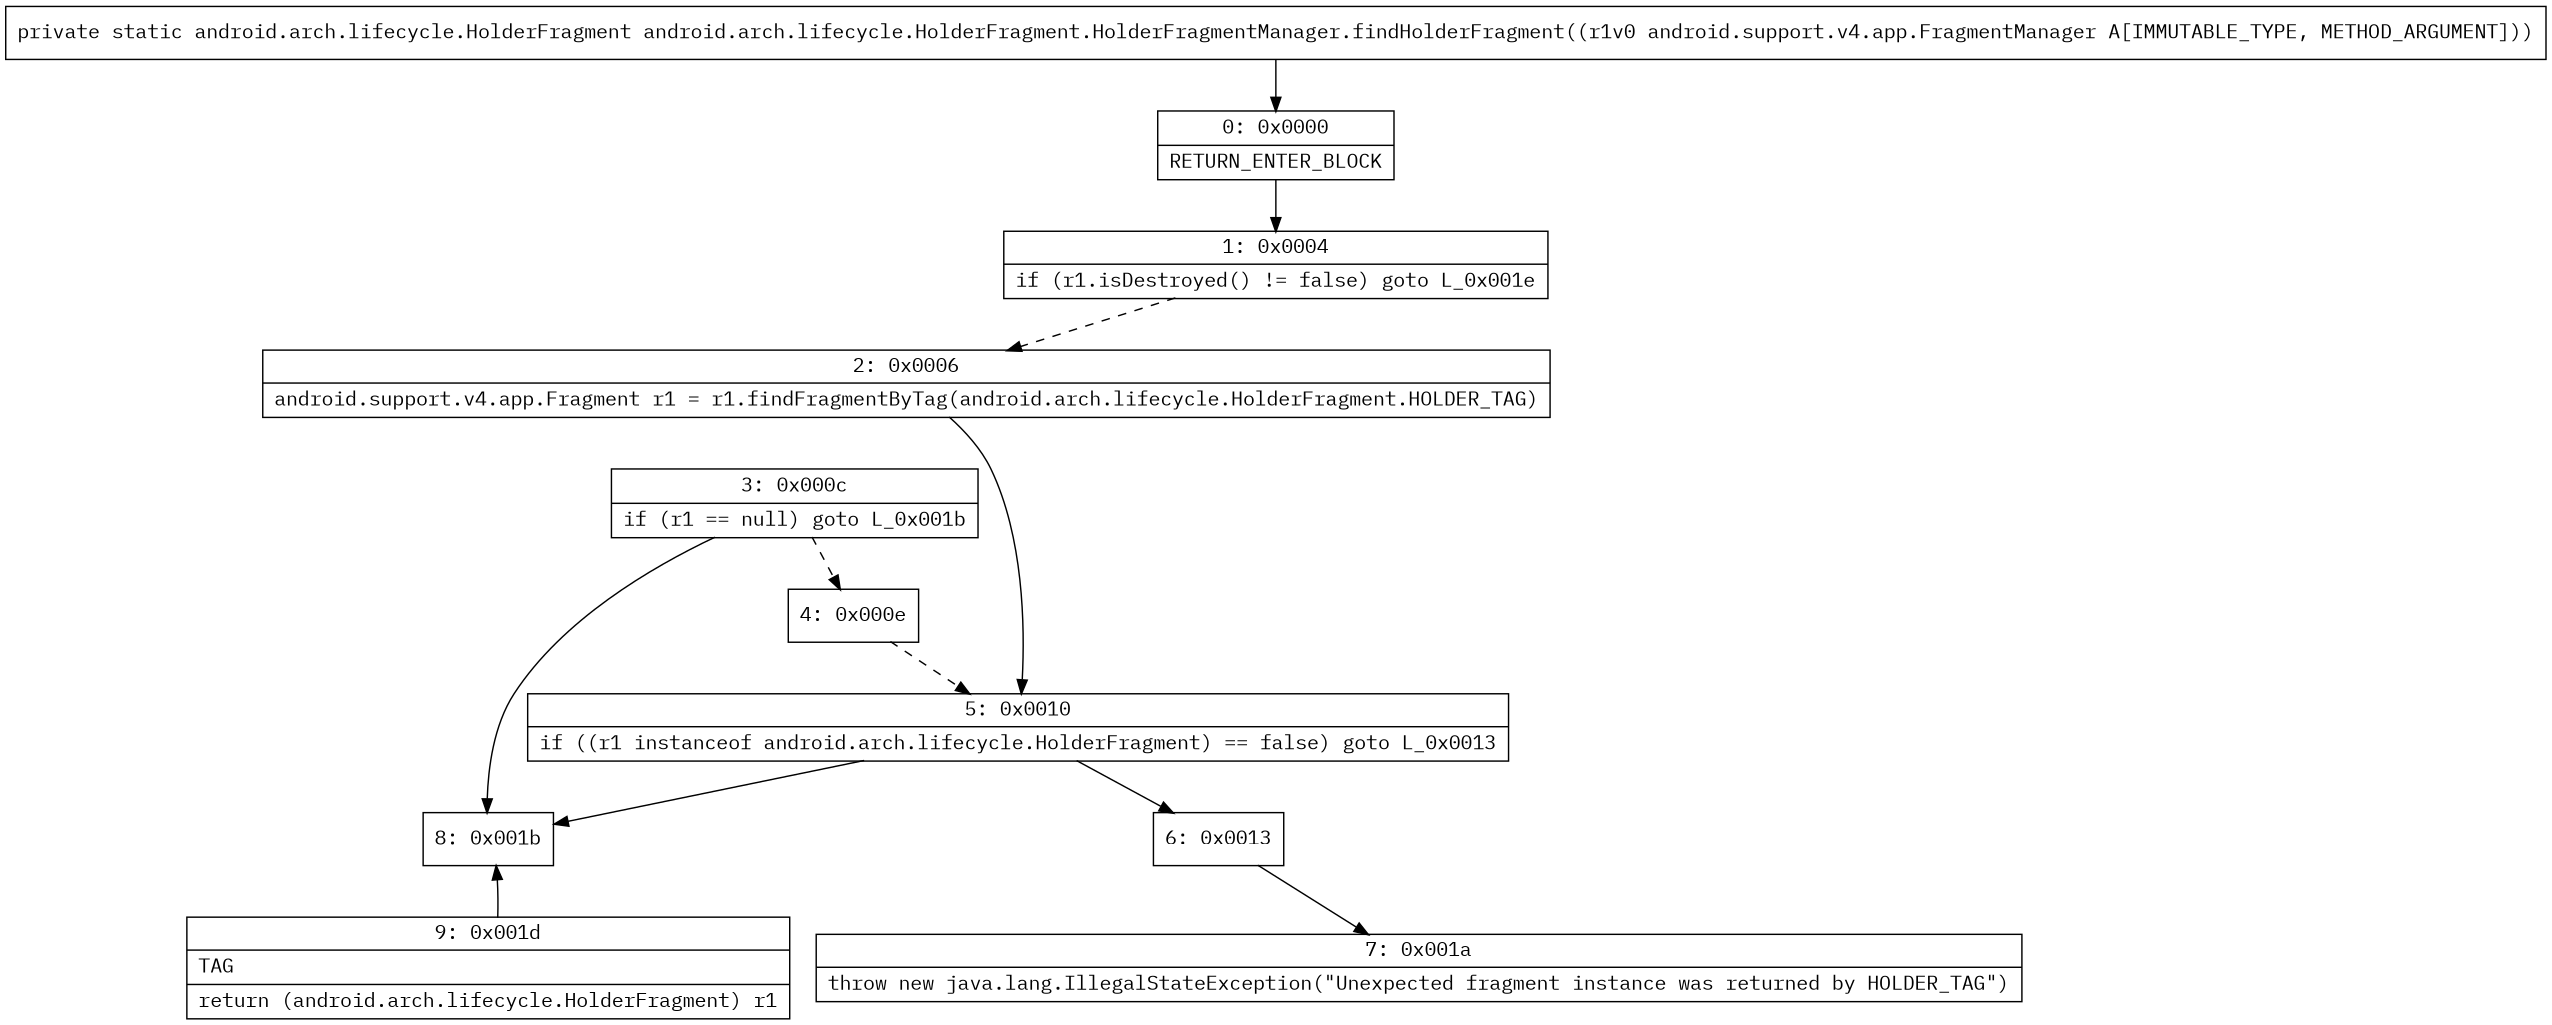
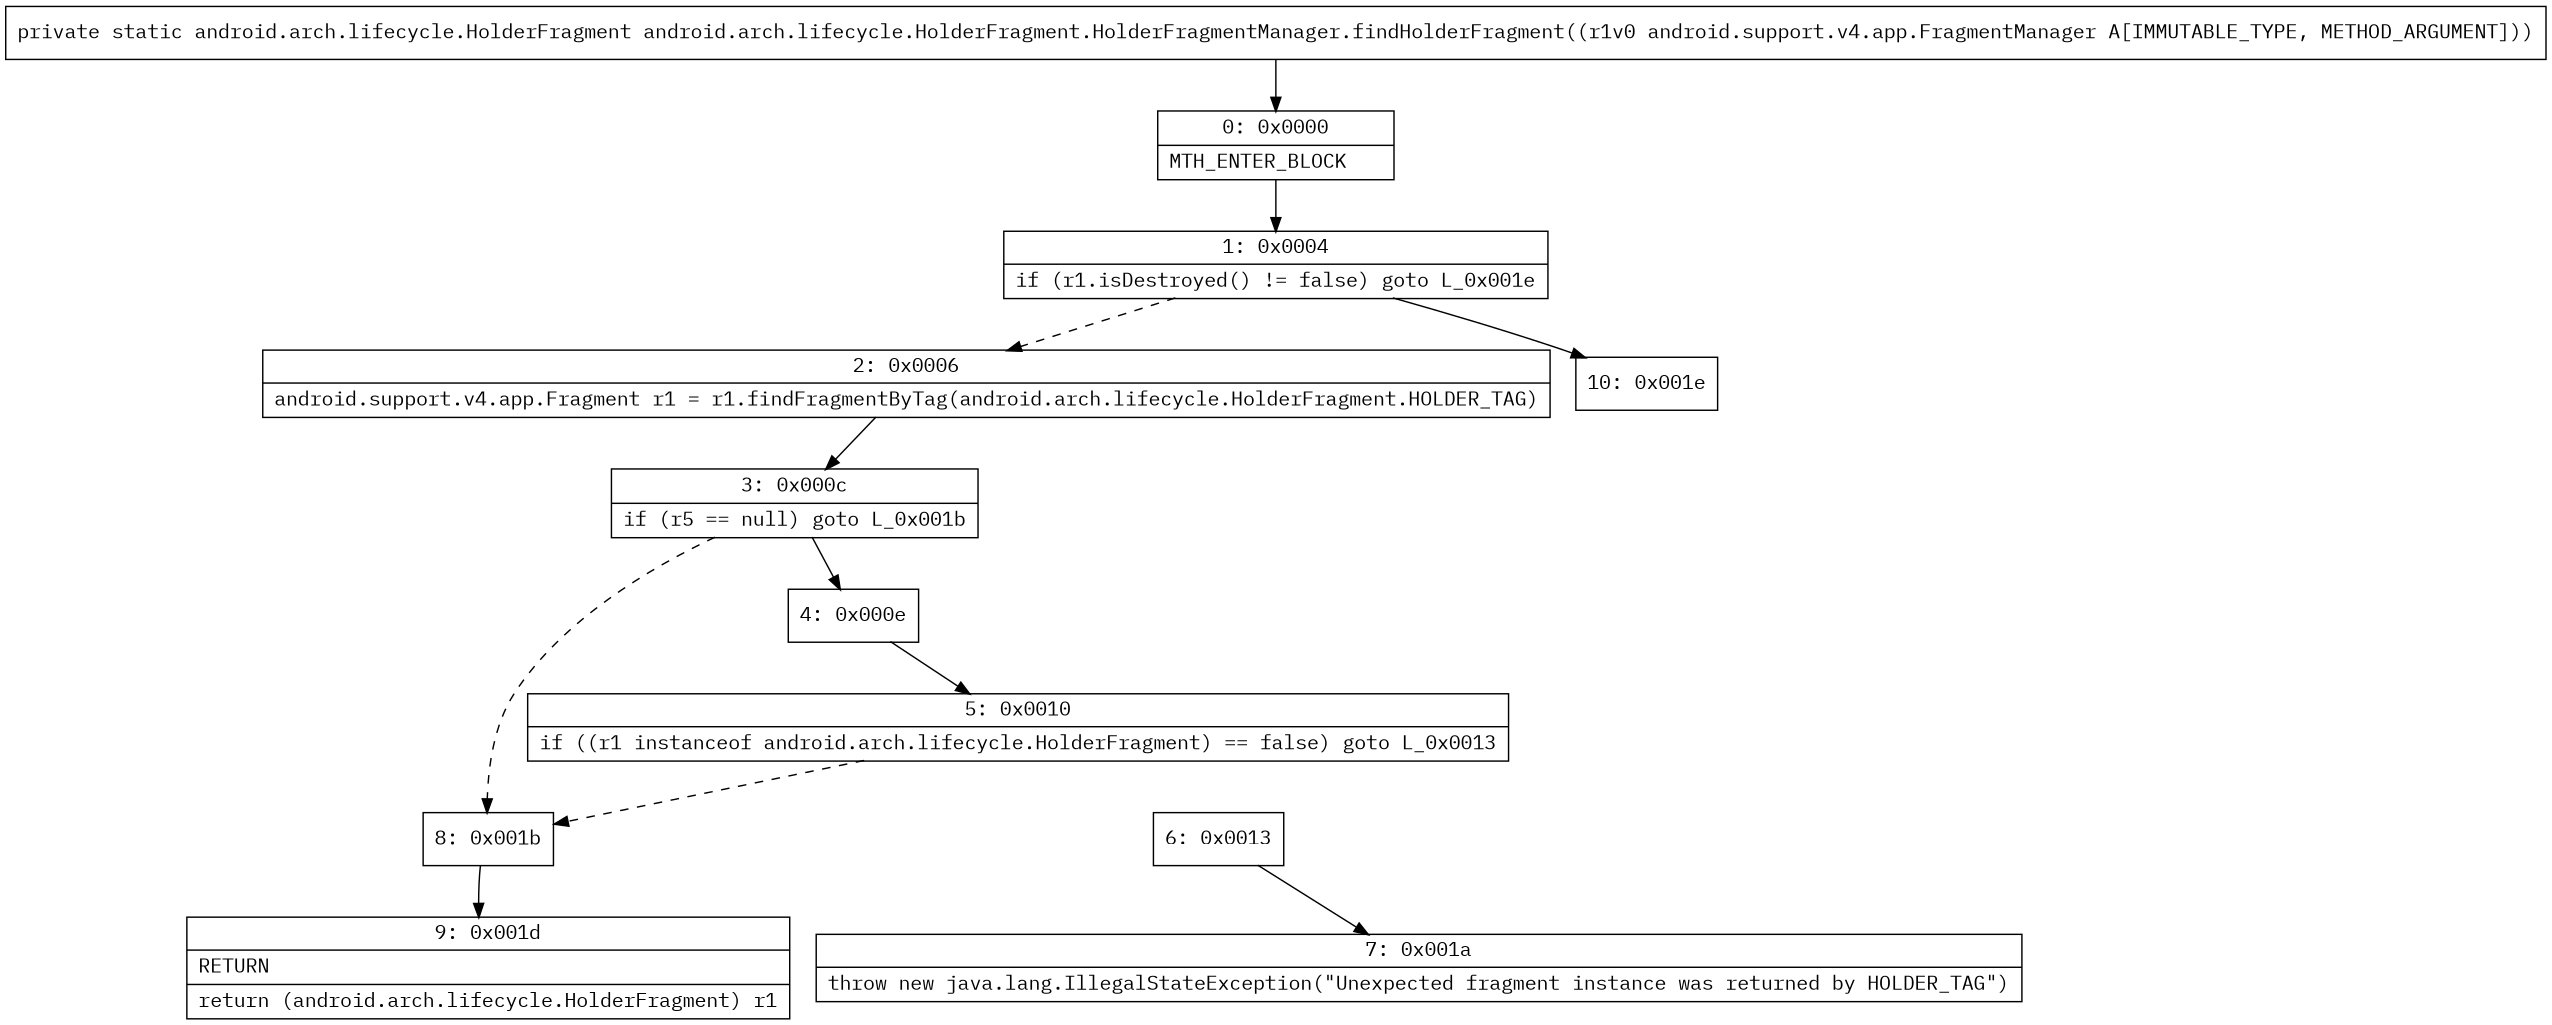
(1276, 162) -> (1258, 162)
none -> (1647, 384)
(795, 520) -> (795, 520)
(1013, 539) -> (856, 438)
(823, 557) -> (823, 557)
(562, 638) -> (562, 638)
(924, 664) -> (924, 664)
(1119, 783) -> none
(716, 791) -> (716, 791)
(498, 899) -> (479, 884)
(216, 967) -> (234, 967)
